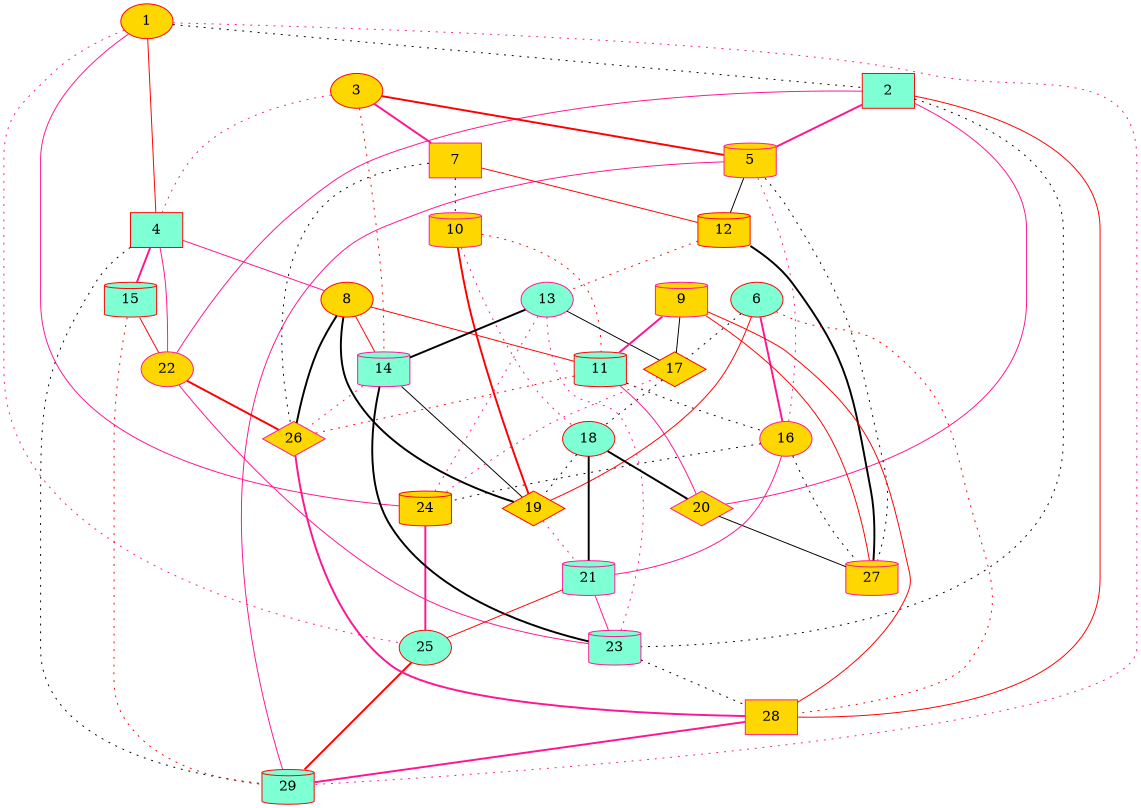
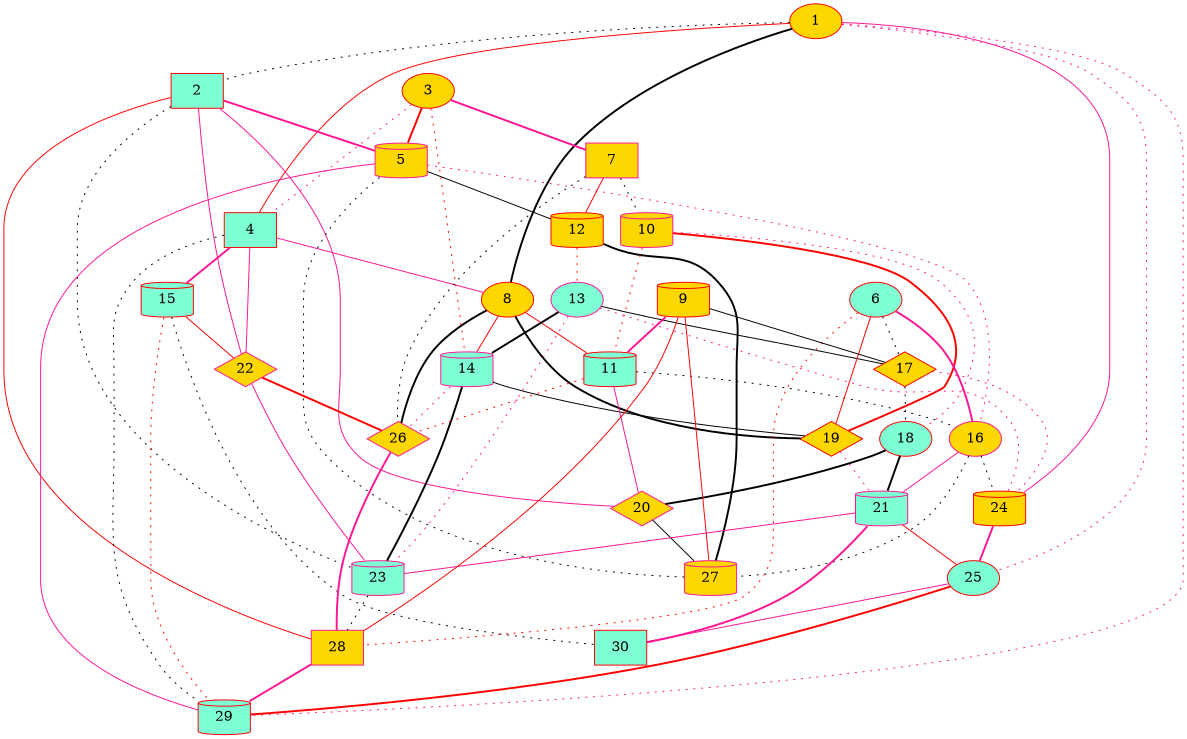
none -> (612, 114)
(681, 300) -> (683, 300)
(167, 369) -> (246, 369)
(563, 471) -> none
none -> (621, 648)
